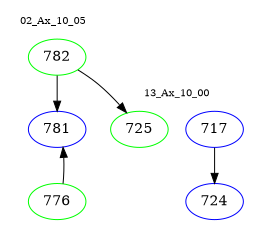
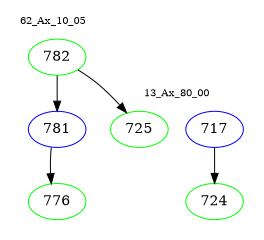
(53, 22) -> (53, 22)
(177, 94) -> (177, 94)
(64, 171) -> (50, 160)
(215, 202) -> (215, 202)
